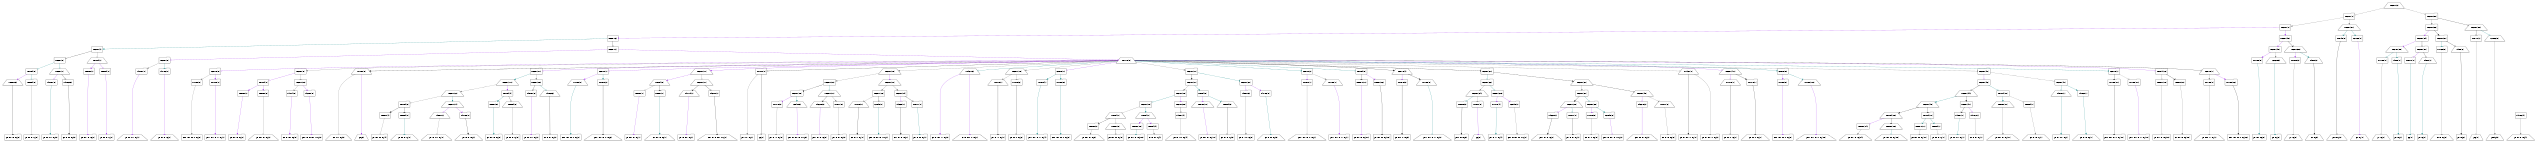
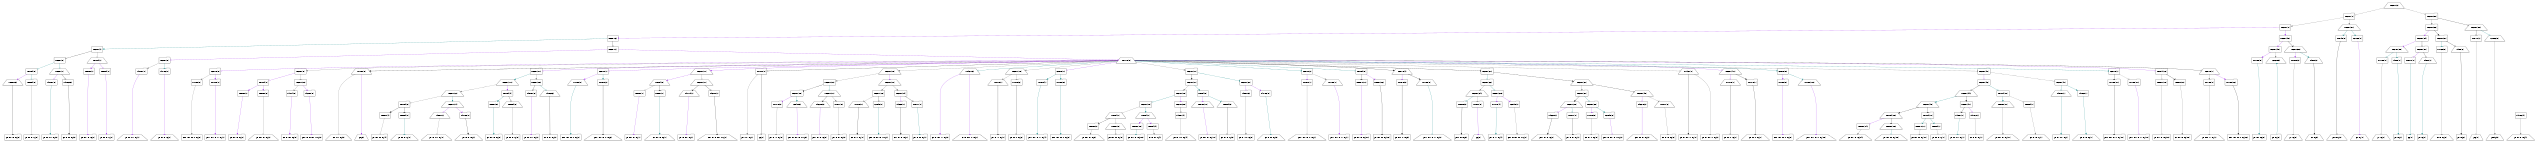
(2275, 98) -> (2277, 99)
